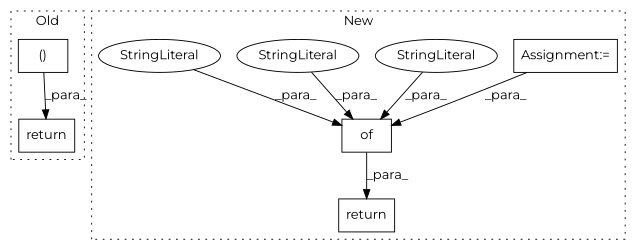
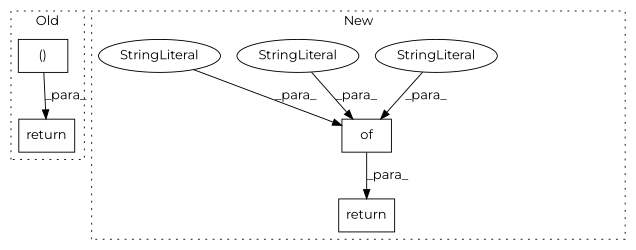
(566, 56) -> none
